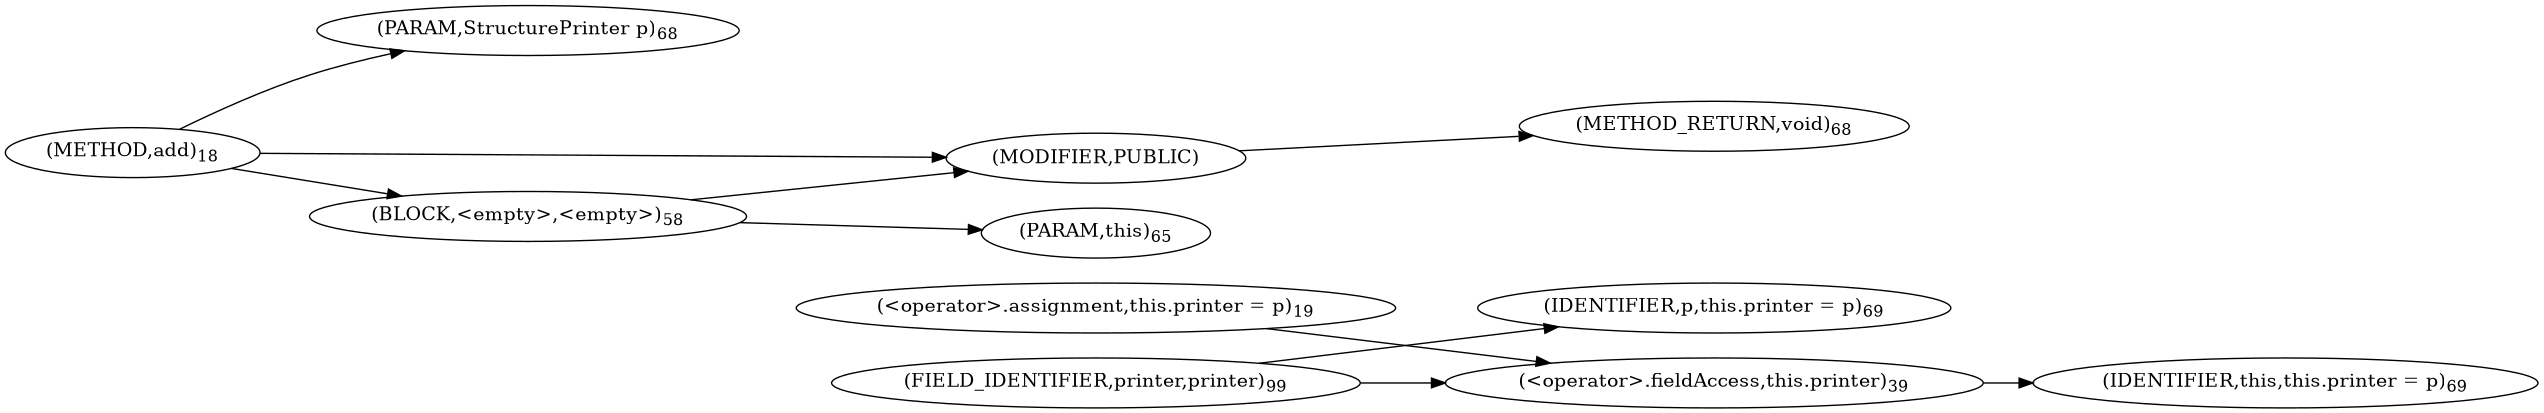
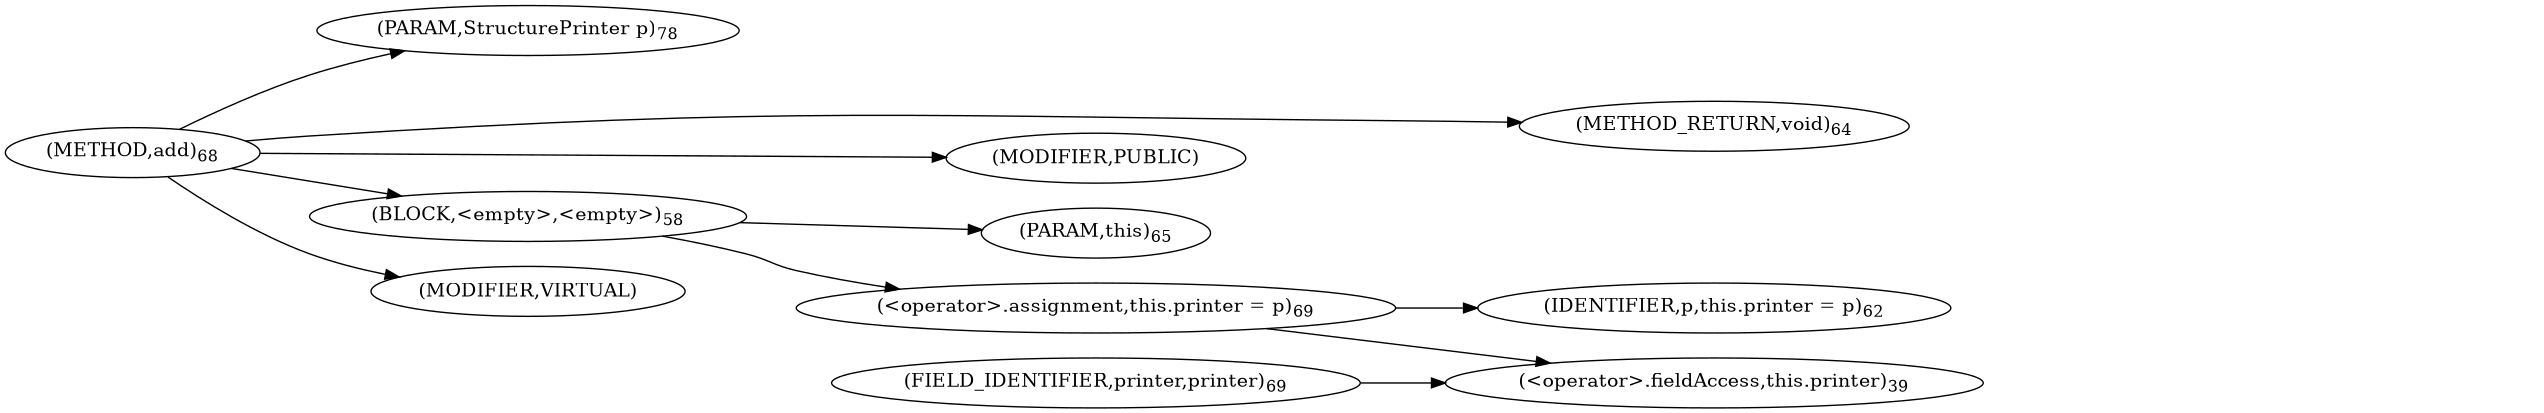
(668, 28) -> (668, 28)
(1842, 124) -> (1842, 124)
(1379, 144) -> (876, 115)
(208, 151) -> (208, 151)
(822, 186) -> (774, 263)
none -> (528, 291)
(1304, 306) -> (1304, 306)
(1874, 306) -> (1874, 306)
(1366, 350) -> (1429, 308)
(1277, 381) -> (1277, 381)
(2285, 383) -> none
